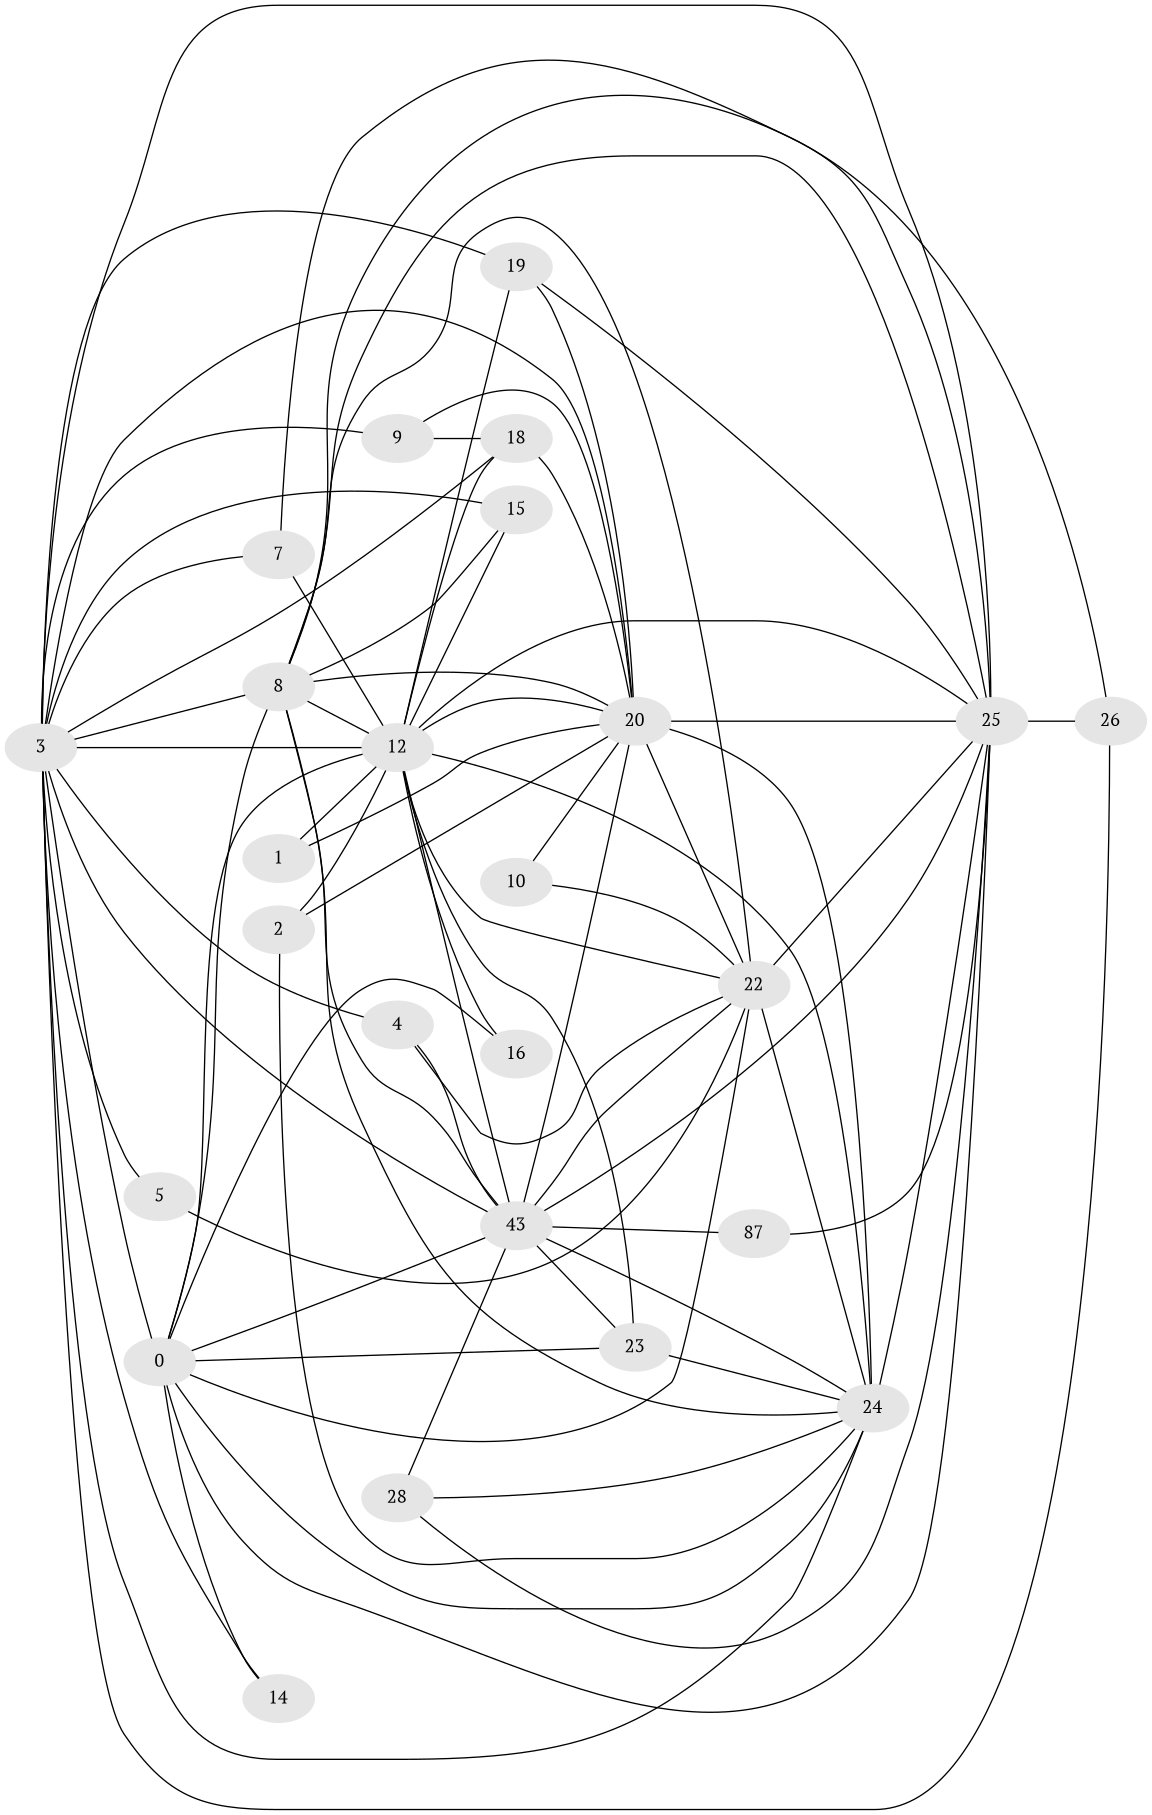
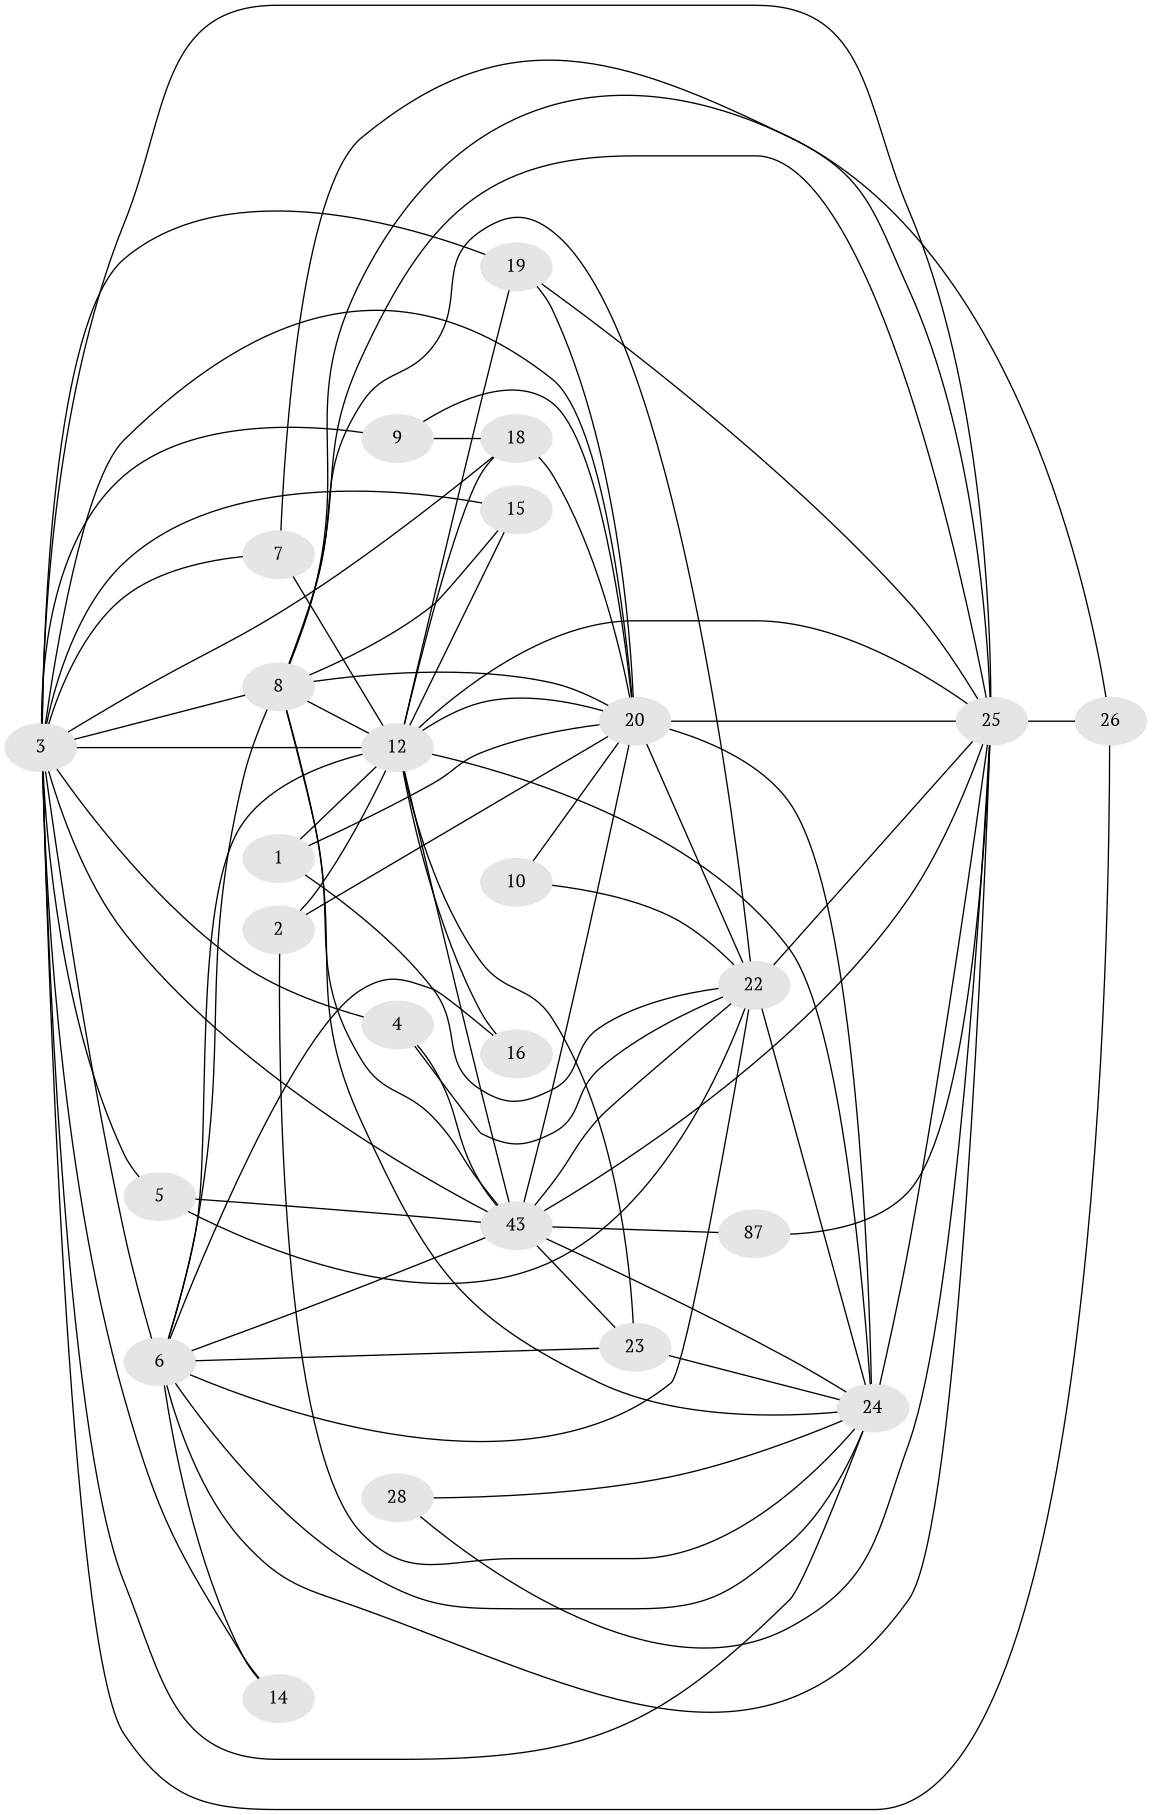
(518, 930) -> (468, 1079)
(160, 1362) -> (160, 1362)
(457, 1362) -> (338, 1210)
